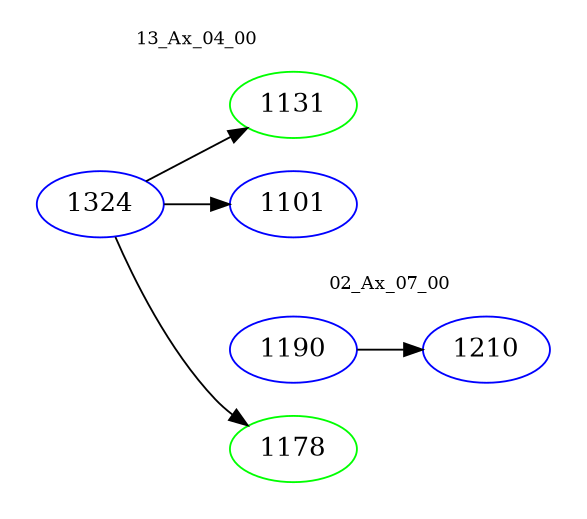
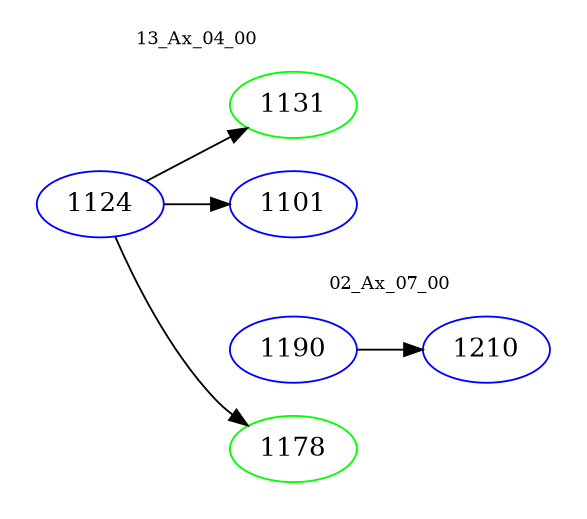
(100, 204) -> (100, 204)
